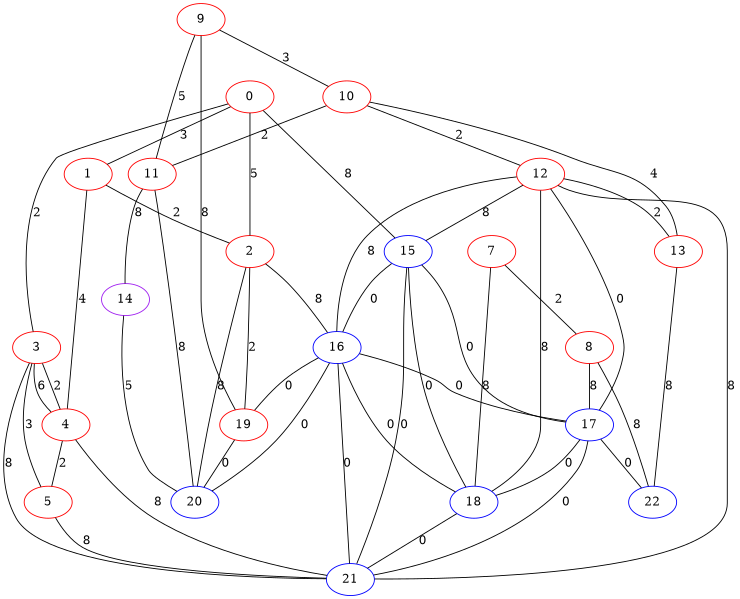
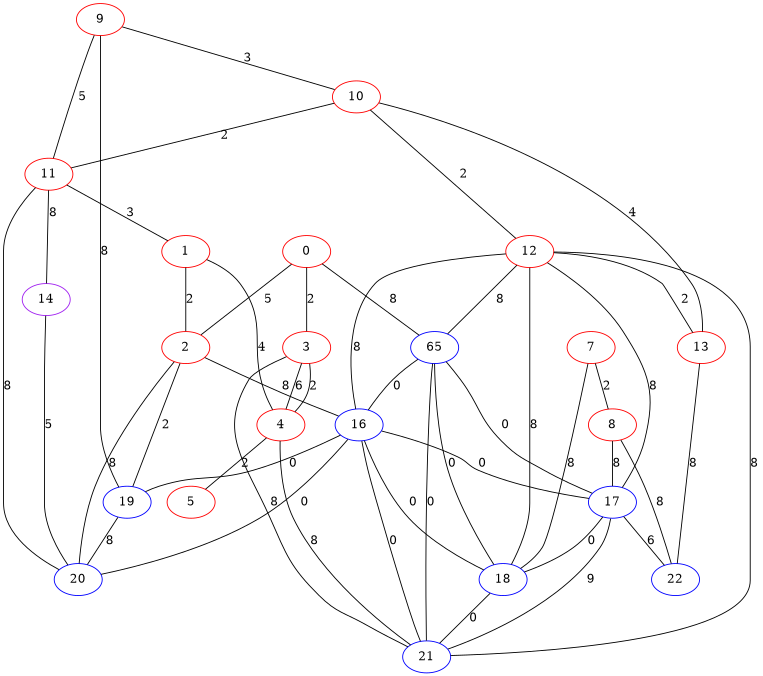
(169, 135) -> (117, 213)
(408, 252) -> (435, 348)
(621, 300) -> (653, 386)
(244, 425) -> (127, 502)
(24, 426) -> none
(226, 464) -> (110, 541)
(629, 464) -> (652, 541)
(566, 502) -> (591, 580)
(183, 569) -> none
